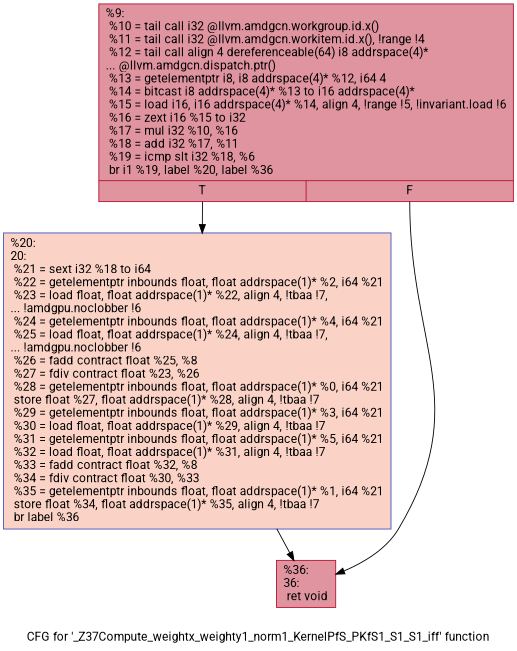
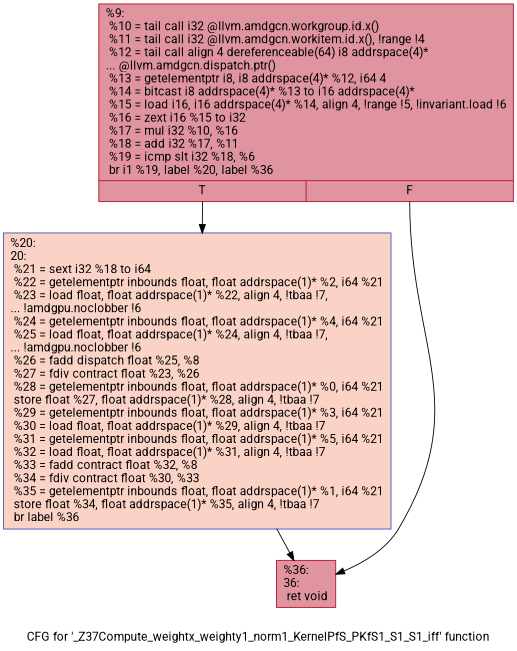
(104, 361) -> (105, 361)
